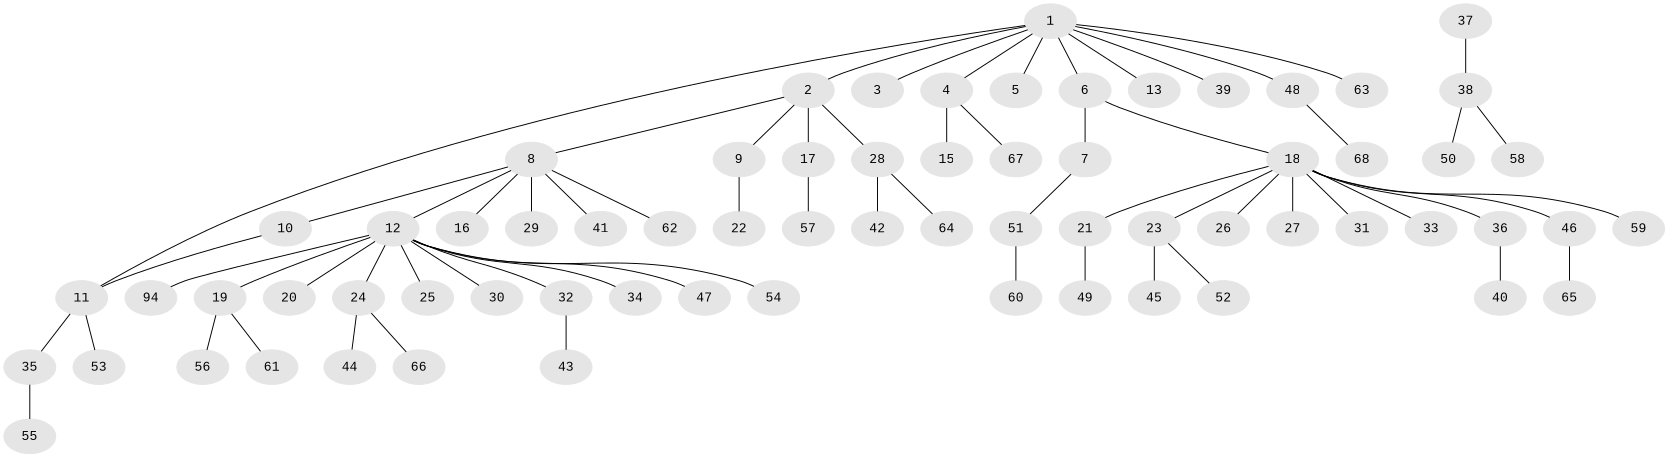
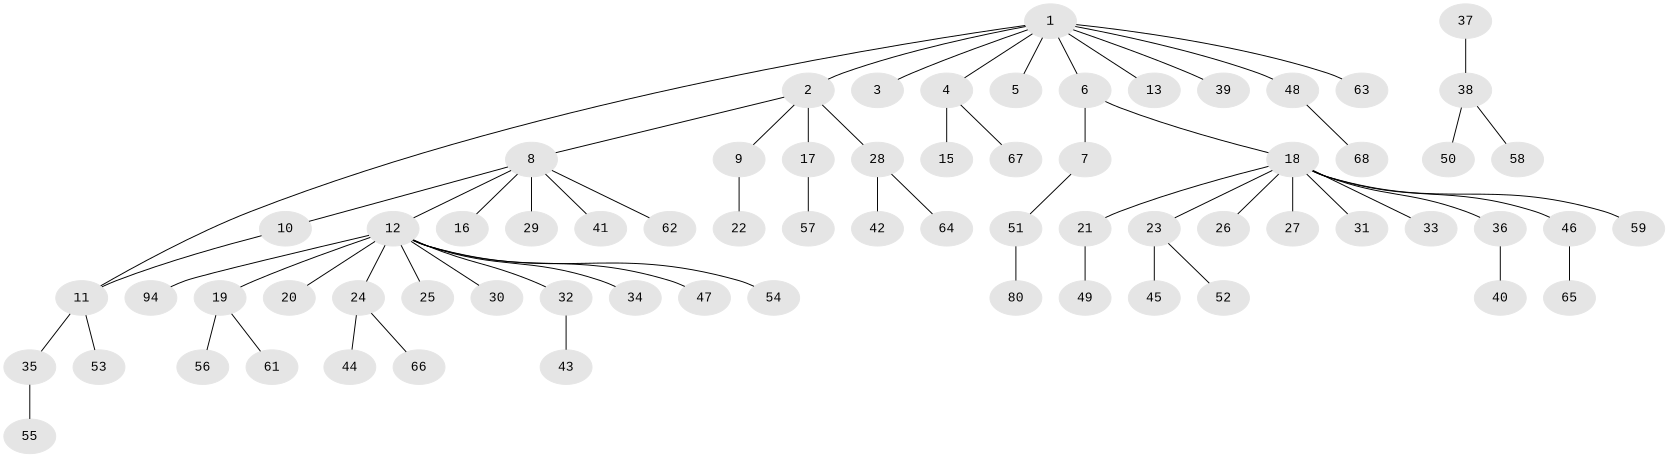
(1016, 298) -> (1016, 298)
